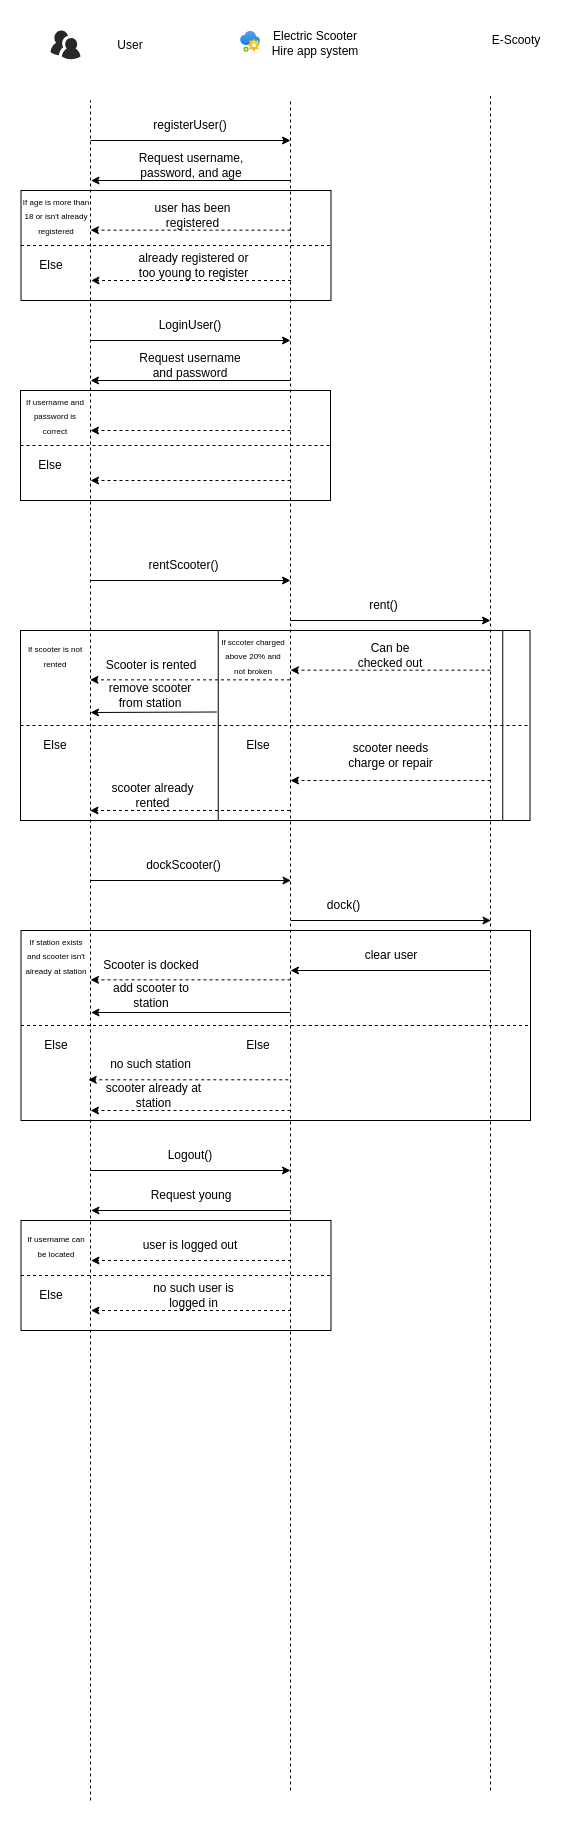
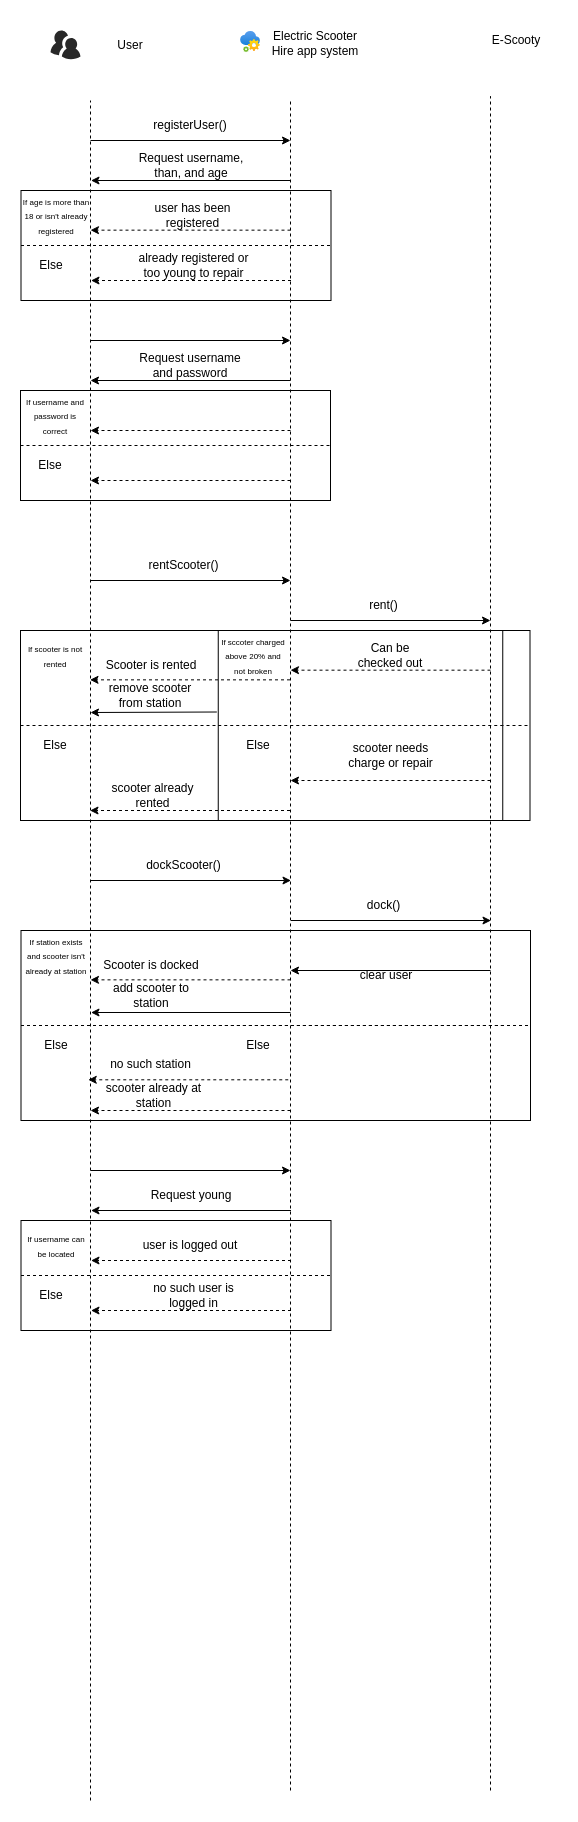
(192, 166) -> (192, 166)
(194, 266) -> (194, 266)
(191, 326) -> none
(344, 906) -> (384, 906)
(391, 956) -> (386, 976)
(191, 1156) -> none
